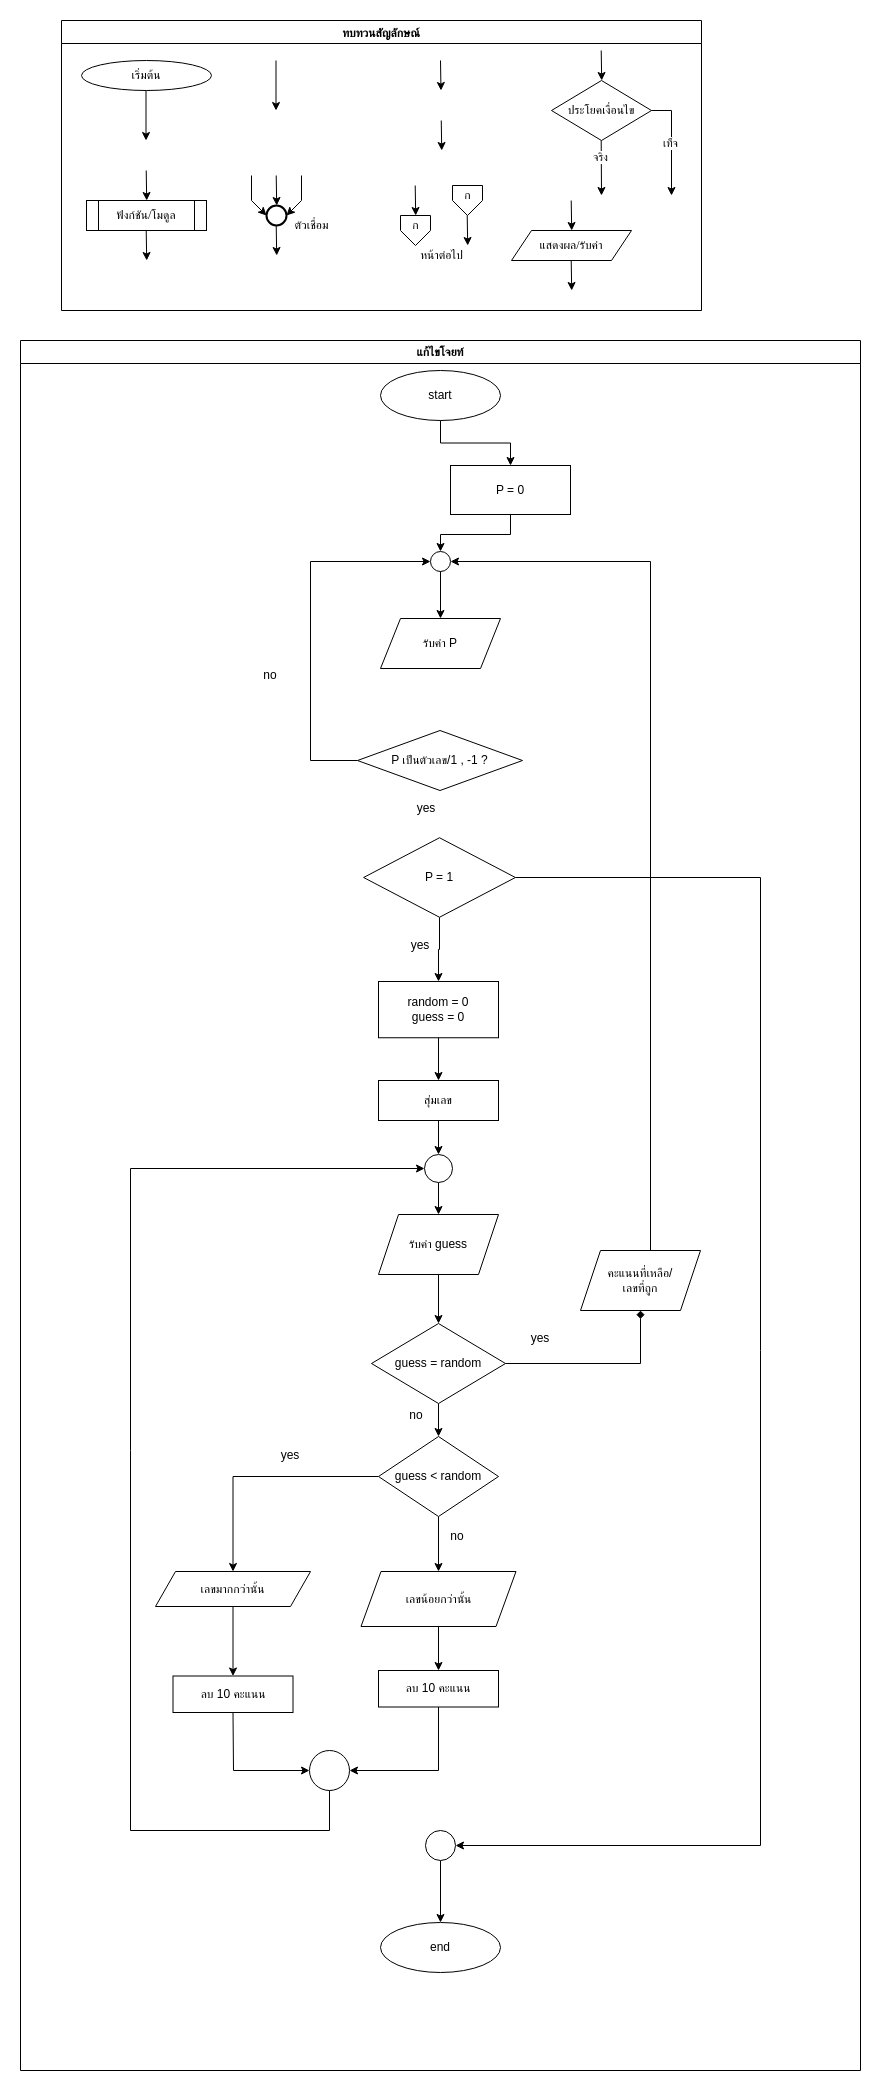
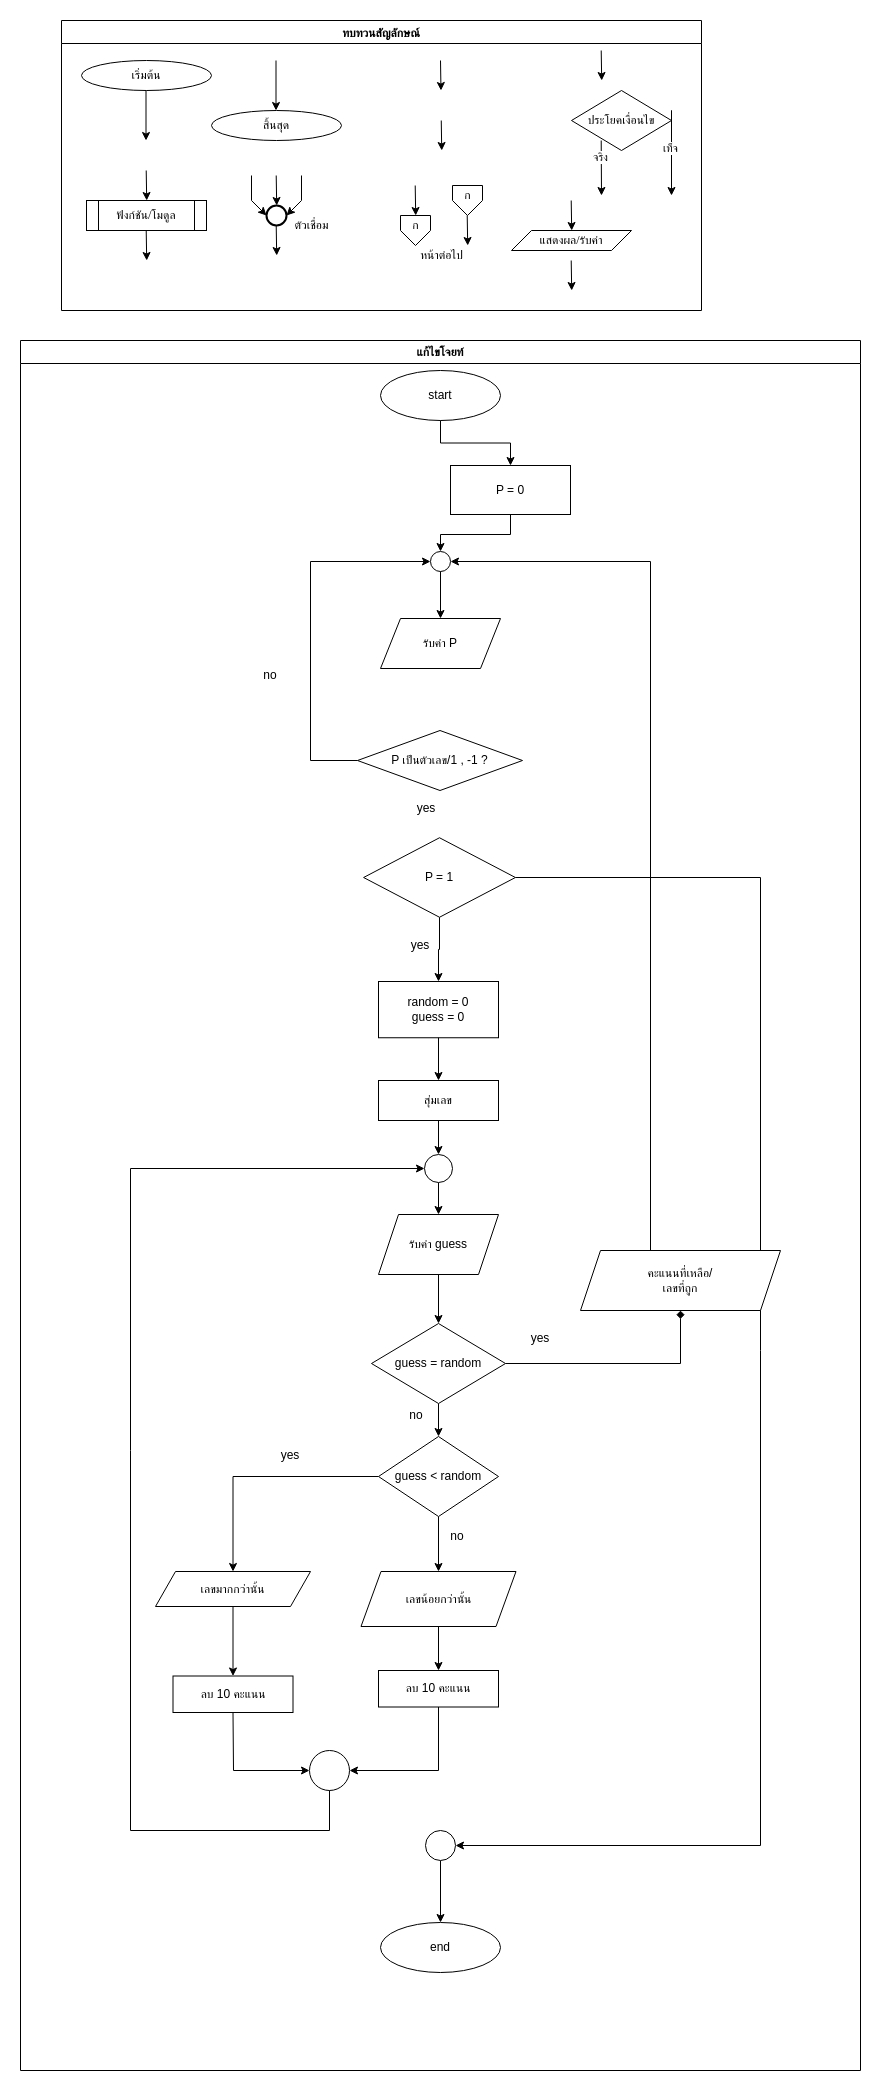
(602, 111) -> (622, 121)
none -> (277, 126)
(572, 246) -> (572, 241)
(641, 1281) -> (681, 1281)
